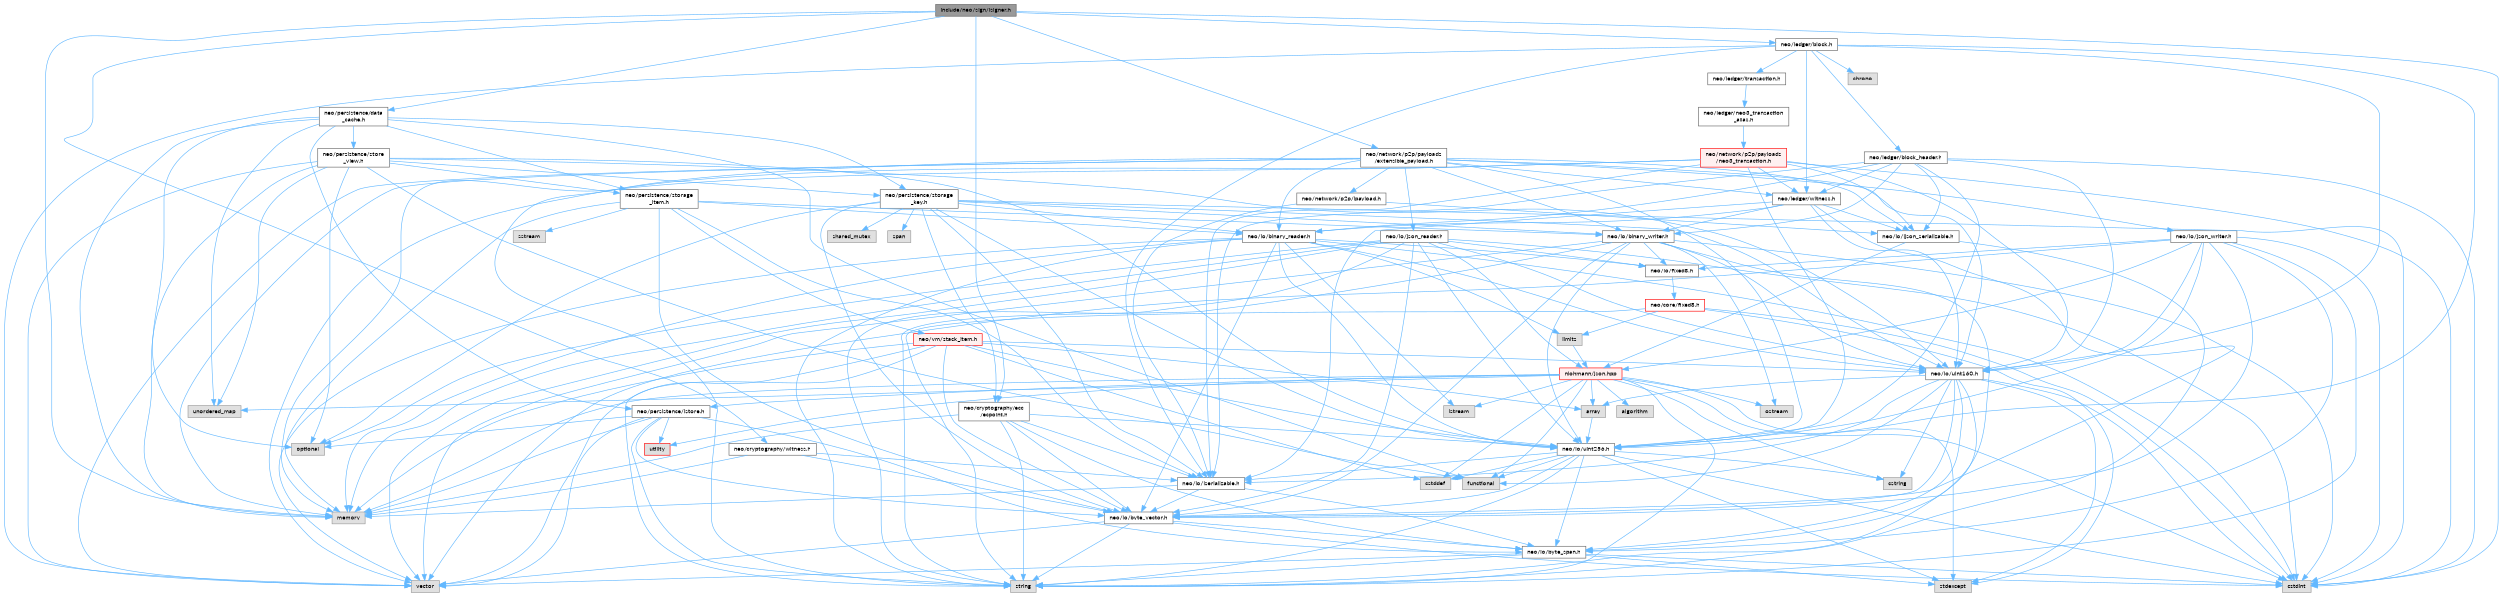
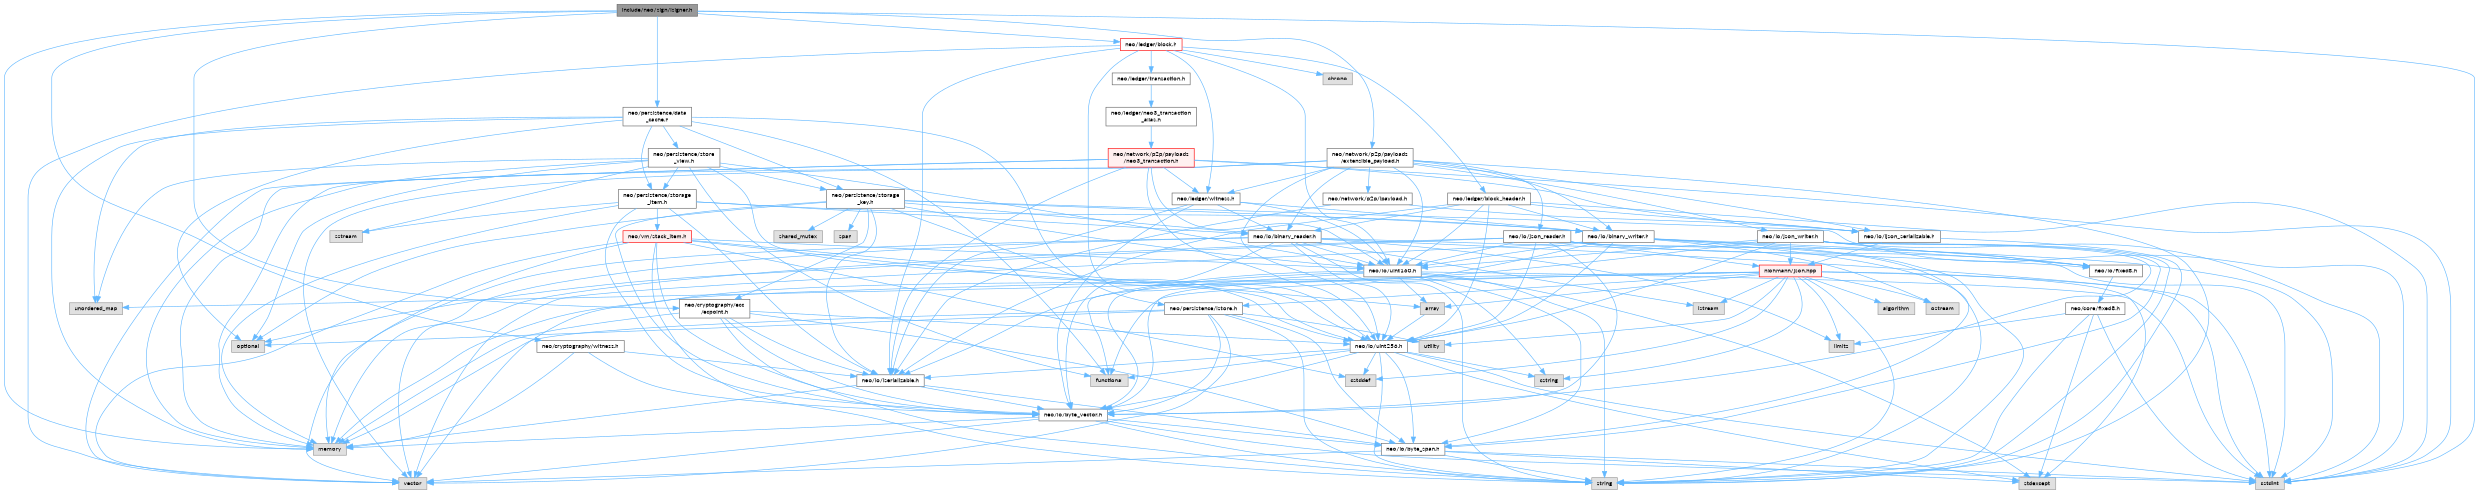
(1807, 45) -> (1151, 45)
(1857, 178) -> none
(1859, 217) -> none
(1675, 305) -> (2095, 309)
(838, 318) -> (696, 432)
(1579, 354) -> (1823, 302)
(28, 449) -> (508, 199)
(657, 449) -> (1432, 346)
